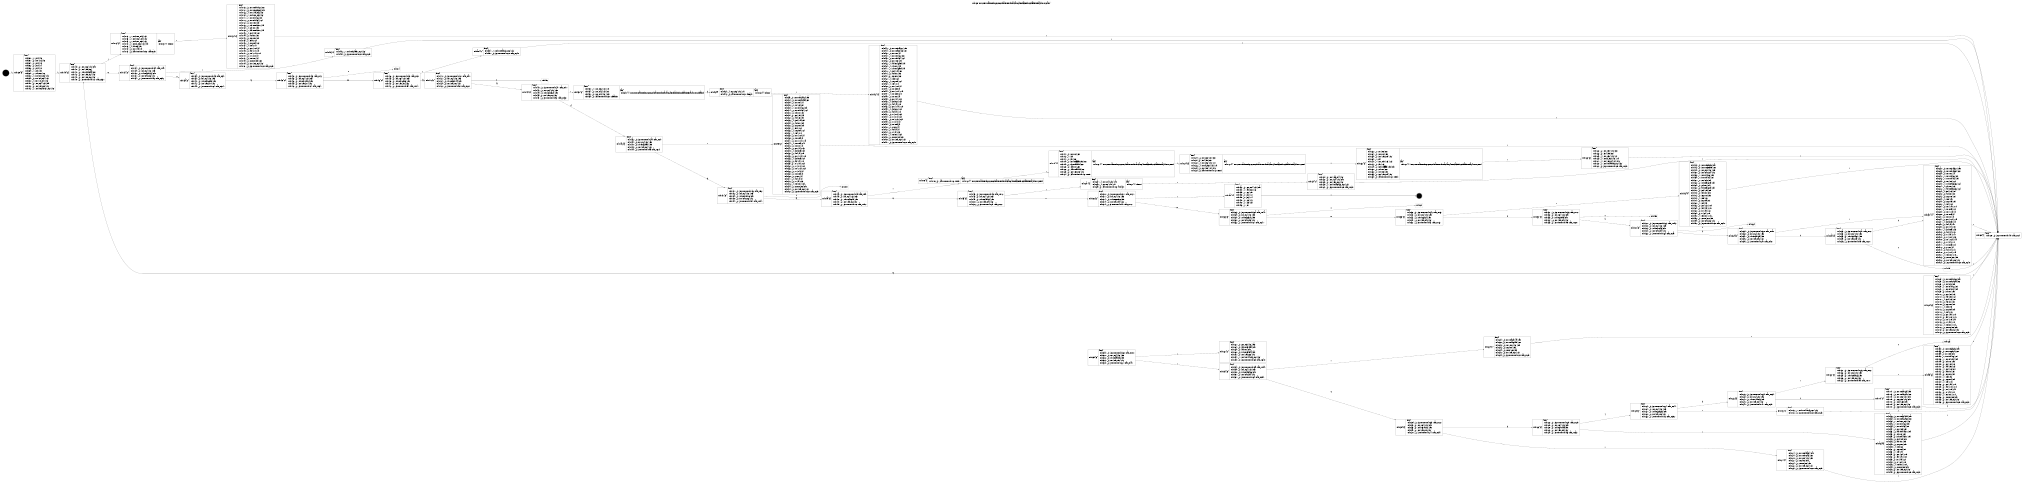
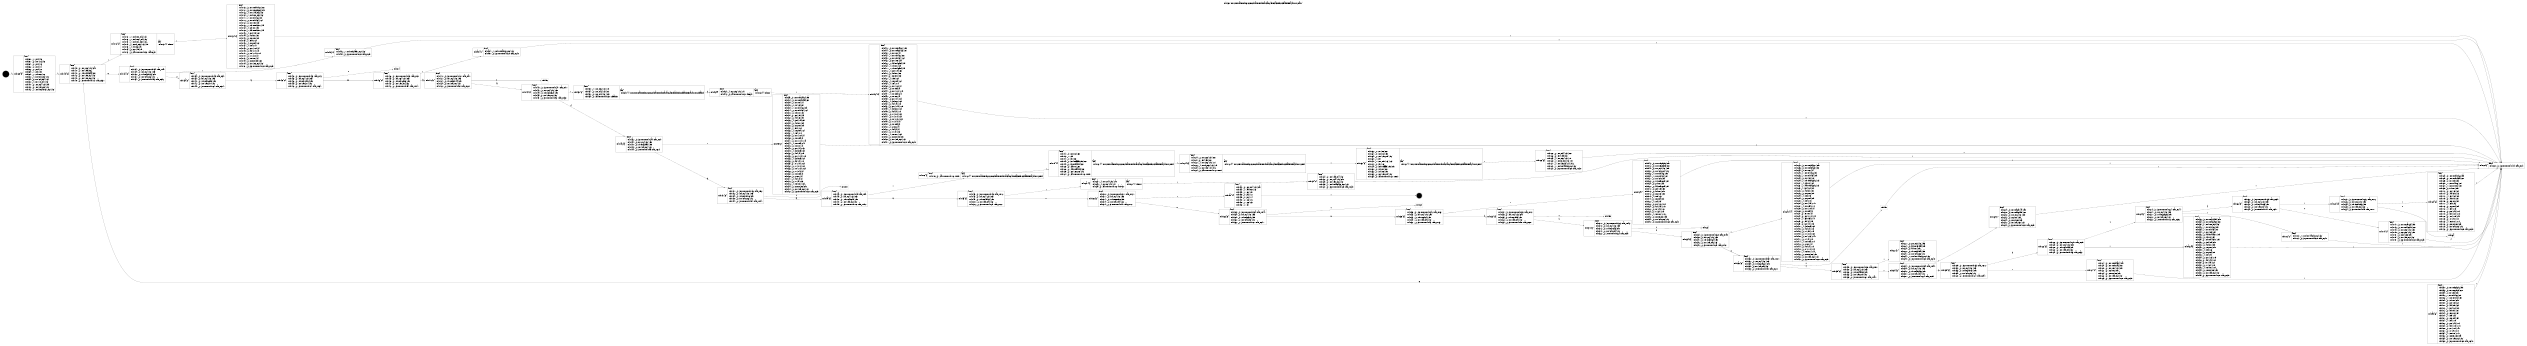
(1898, 226) -> (1805, 269)
(1898, 375) -> (2402, 203)
